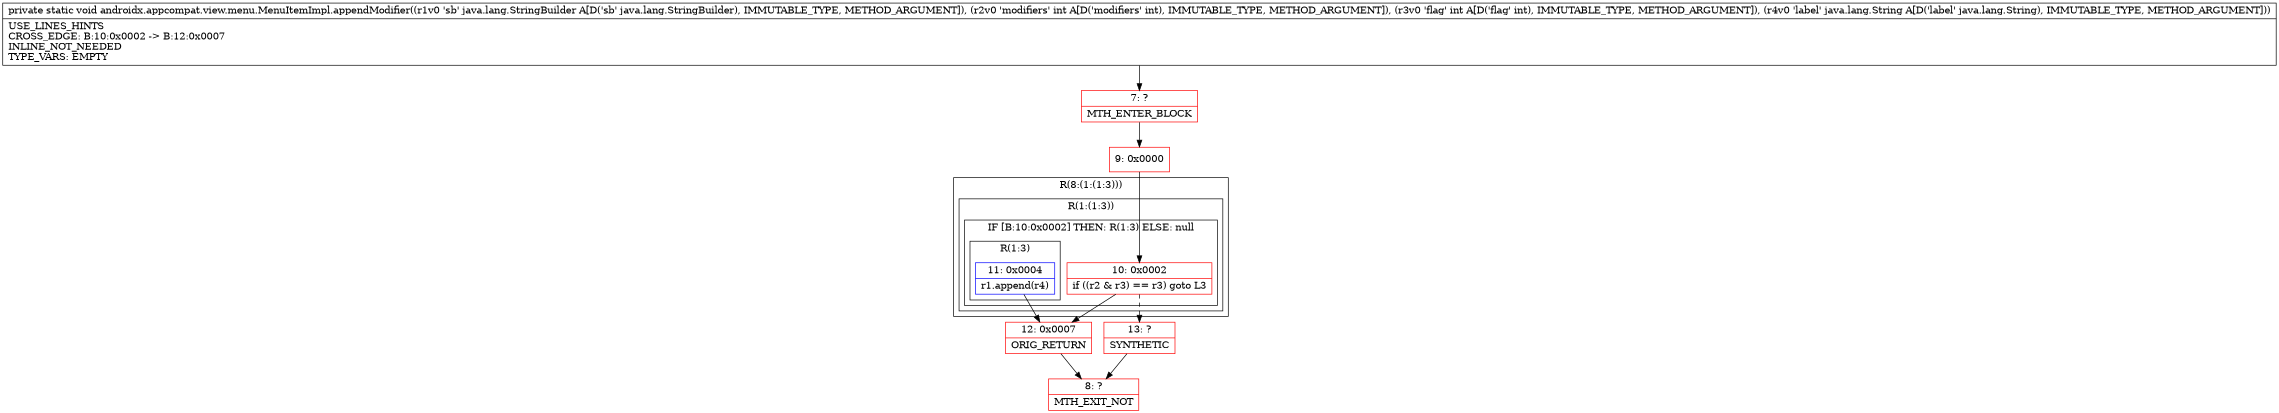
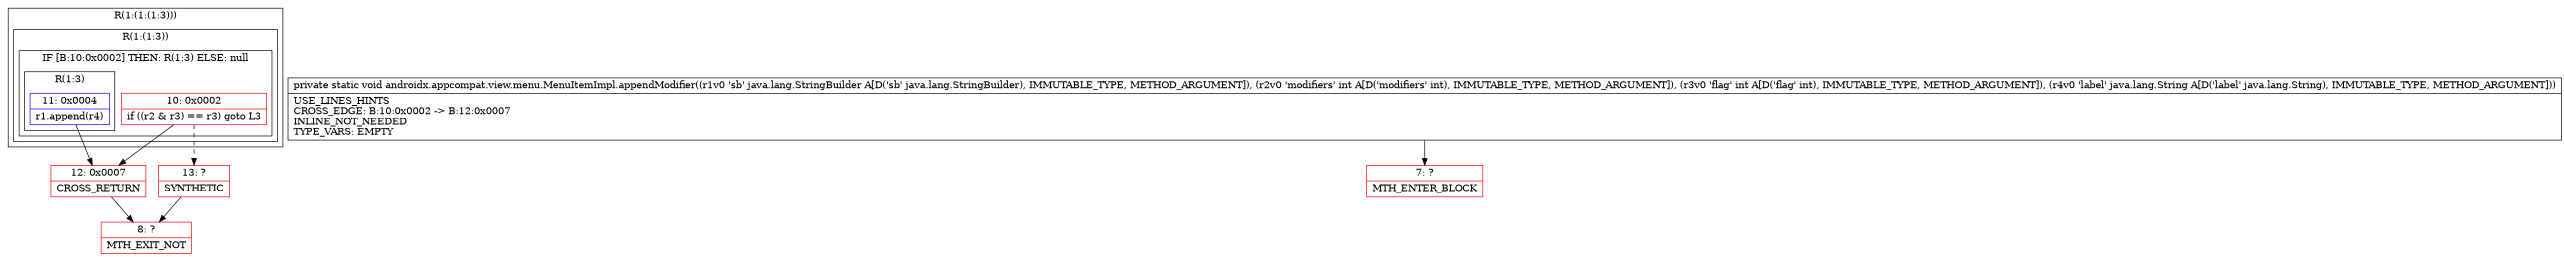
(1139, 160) -> none
(1091, 186) -> (146, 16)
(1049, 345) -> (98, 189)
